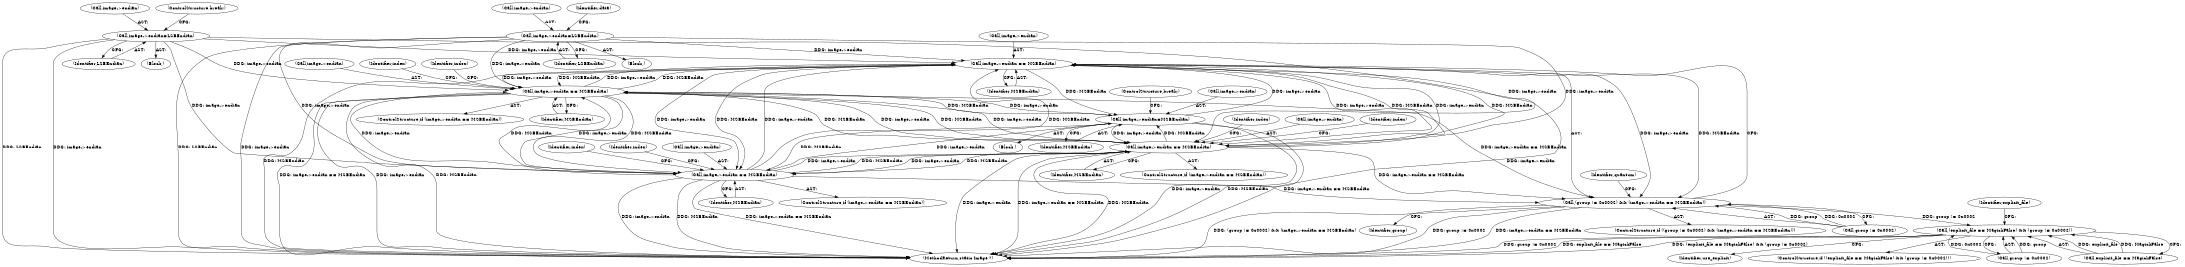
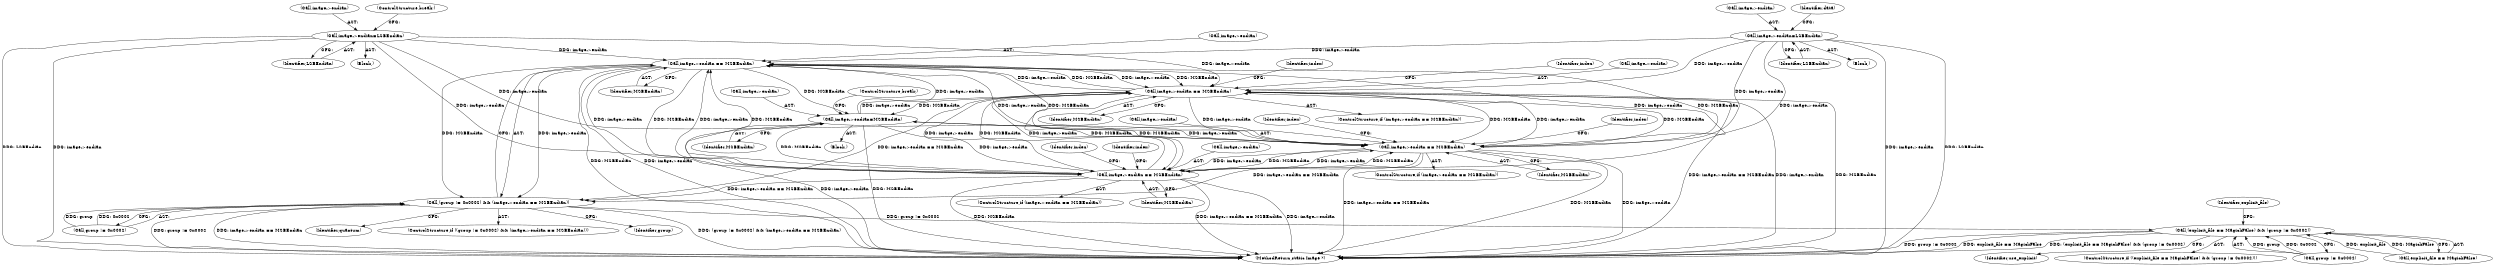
(1623, 188) -> (416, 217)
